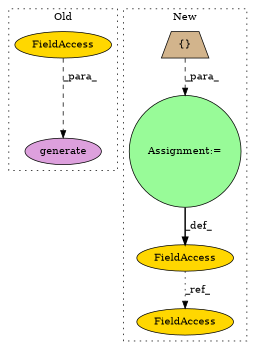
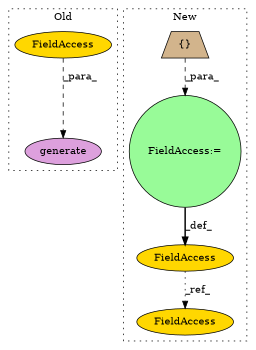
(185, 151) -> (185, 151)
